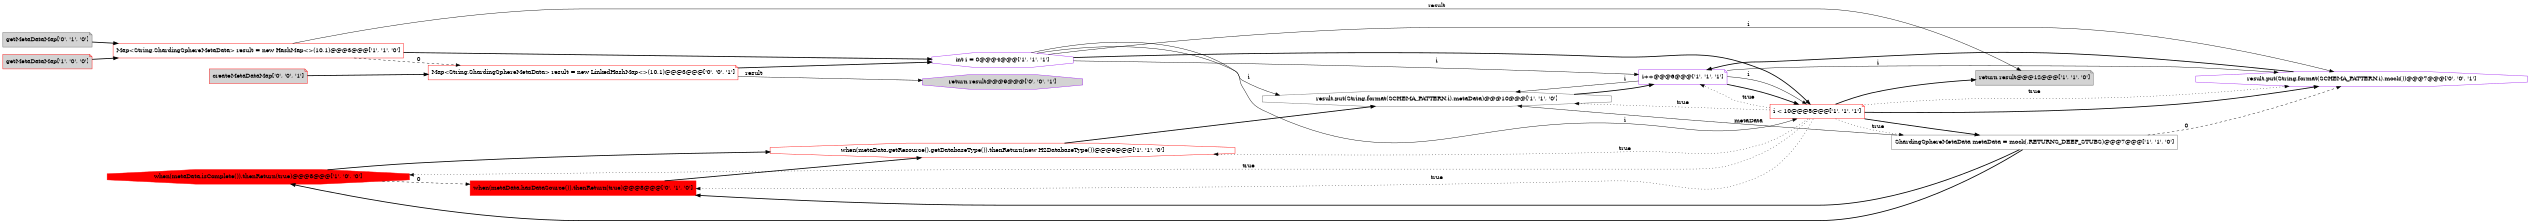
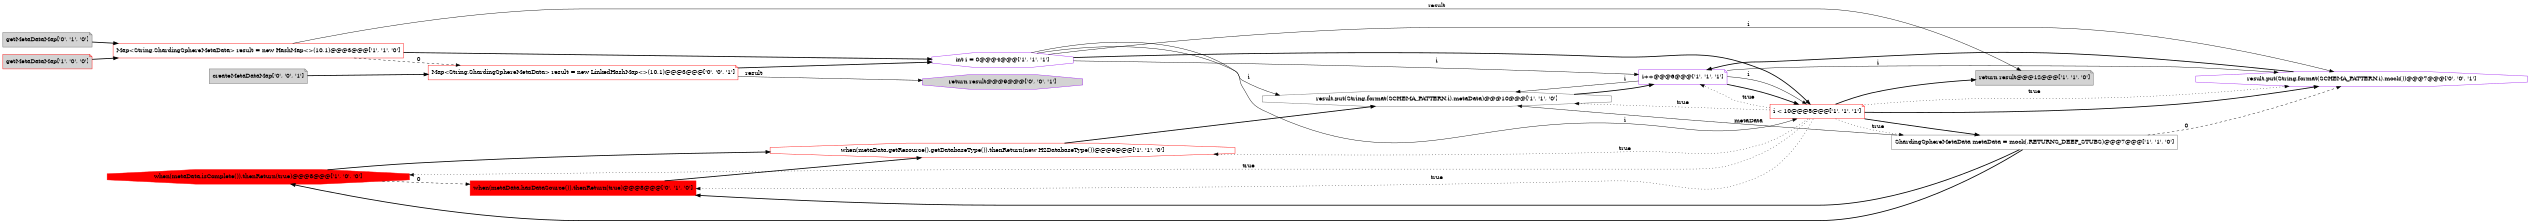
(258, 76) -> (258, 76)
